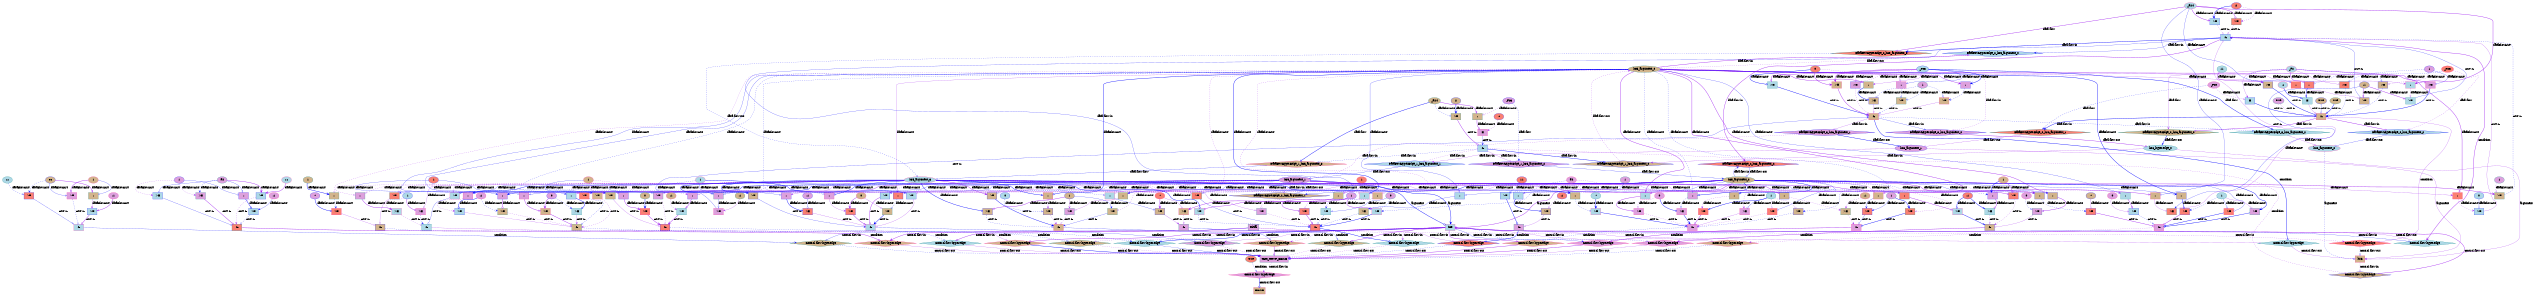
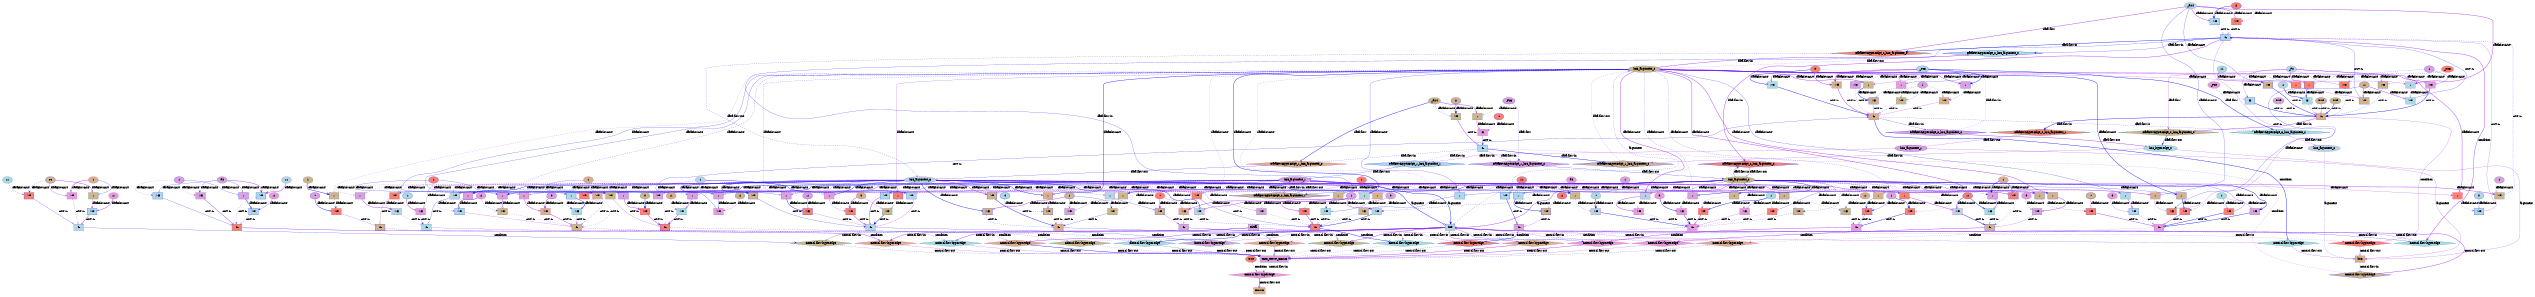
(2123, 97) -> none
(1825, 132) -> none
(2398, 132) -> none
none -> (1632, 170)
(1139, 172) -> (1139, 172)
